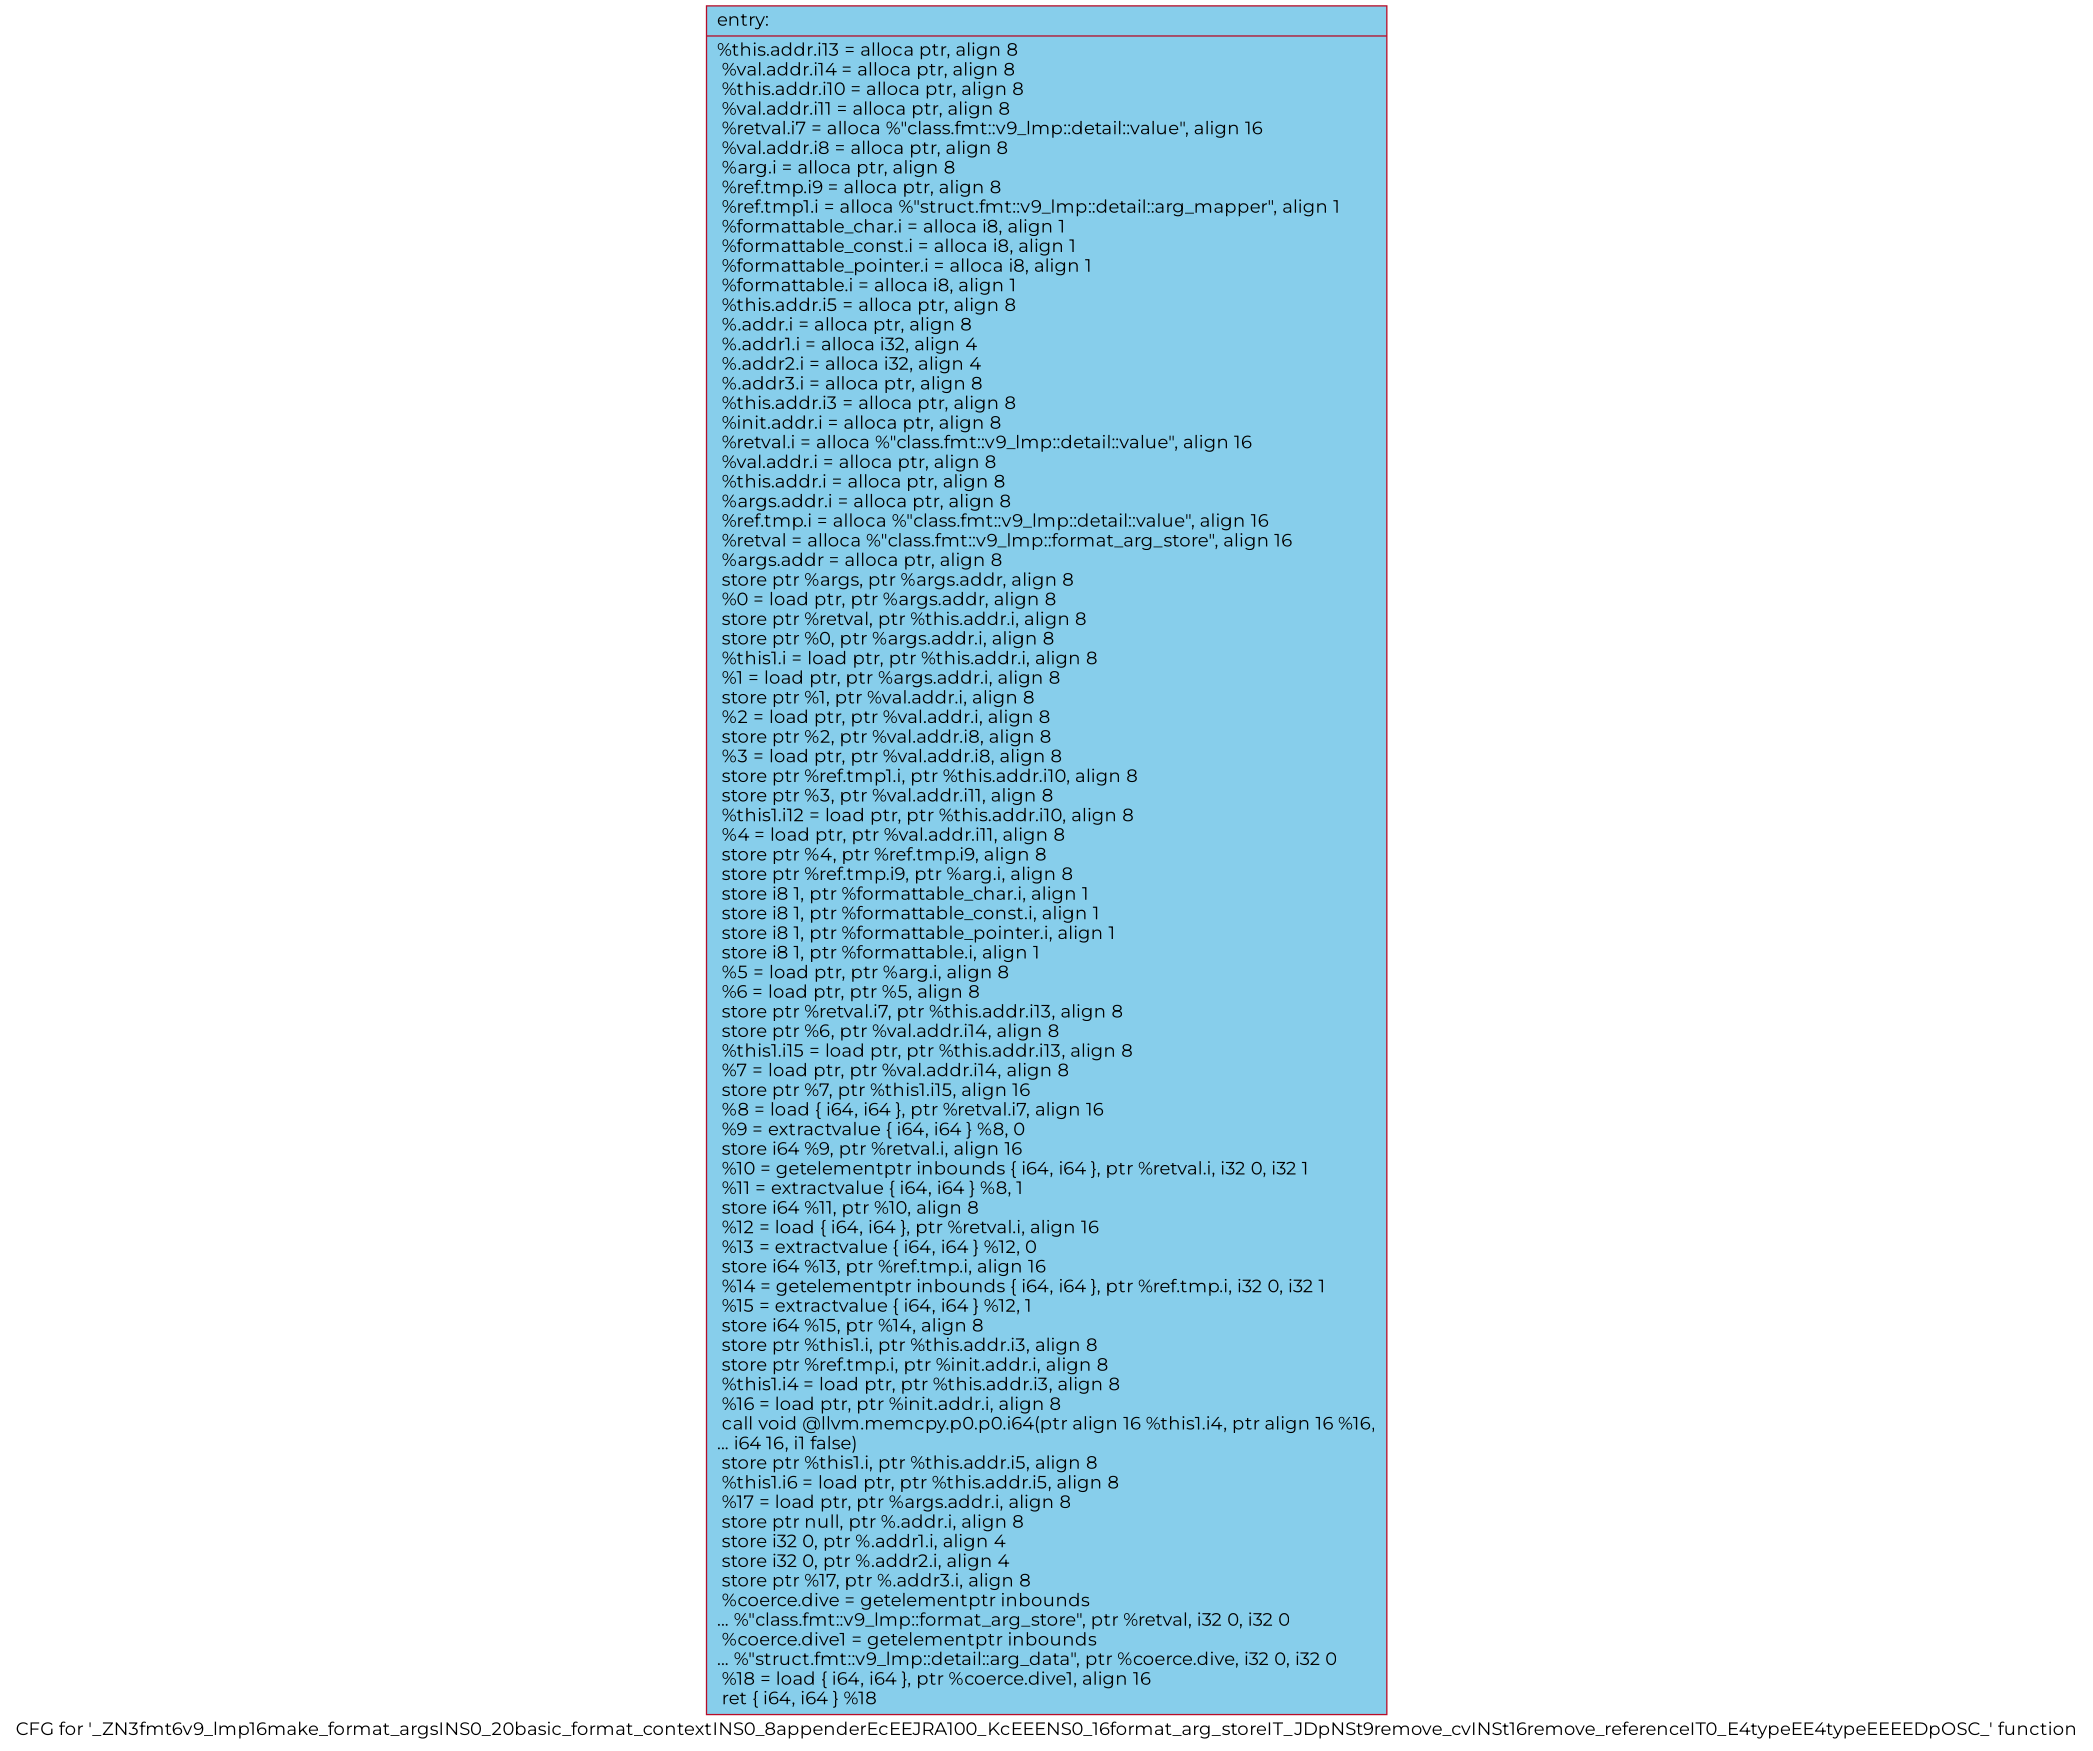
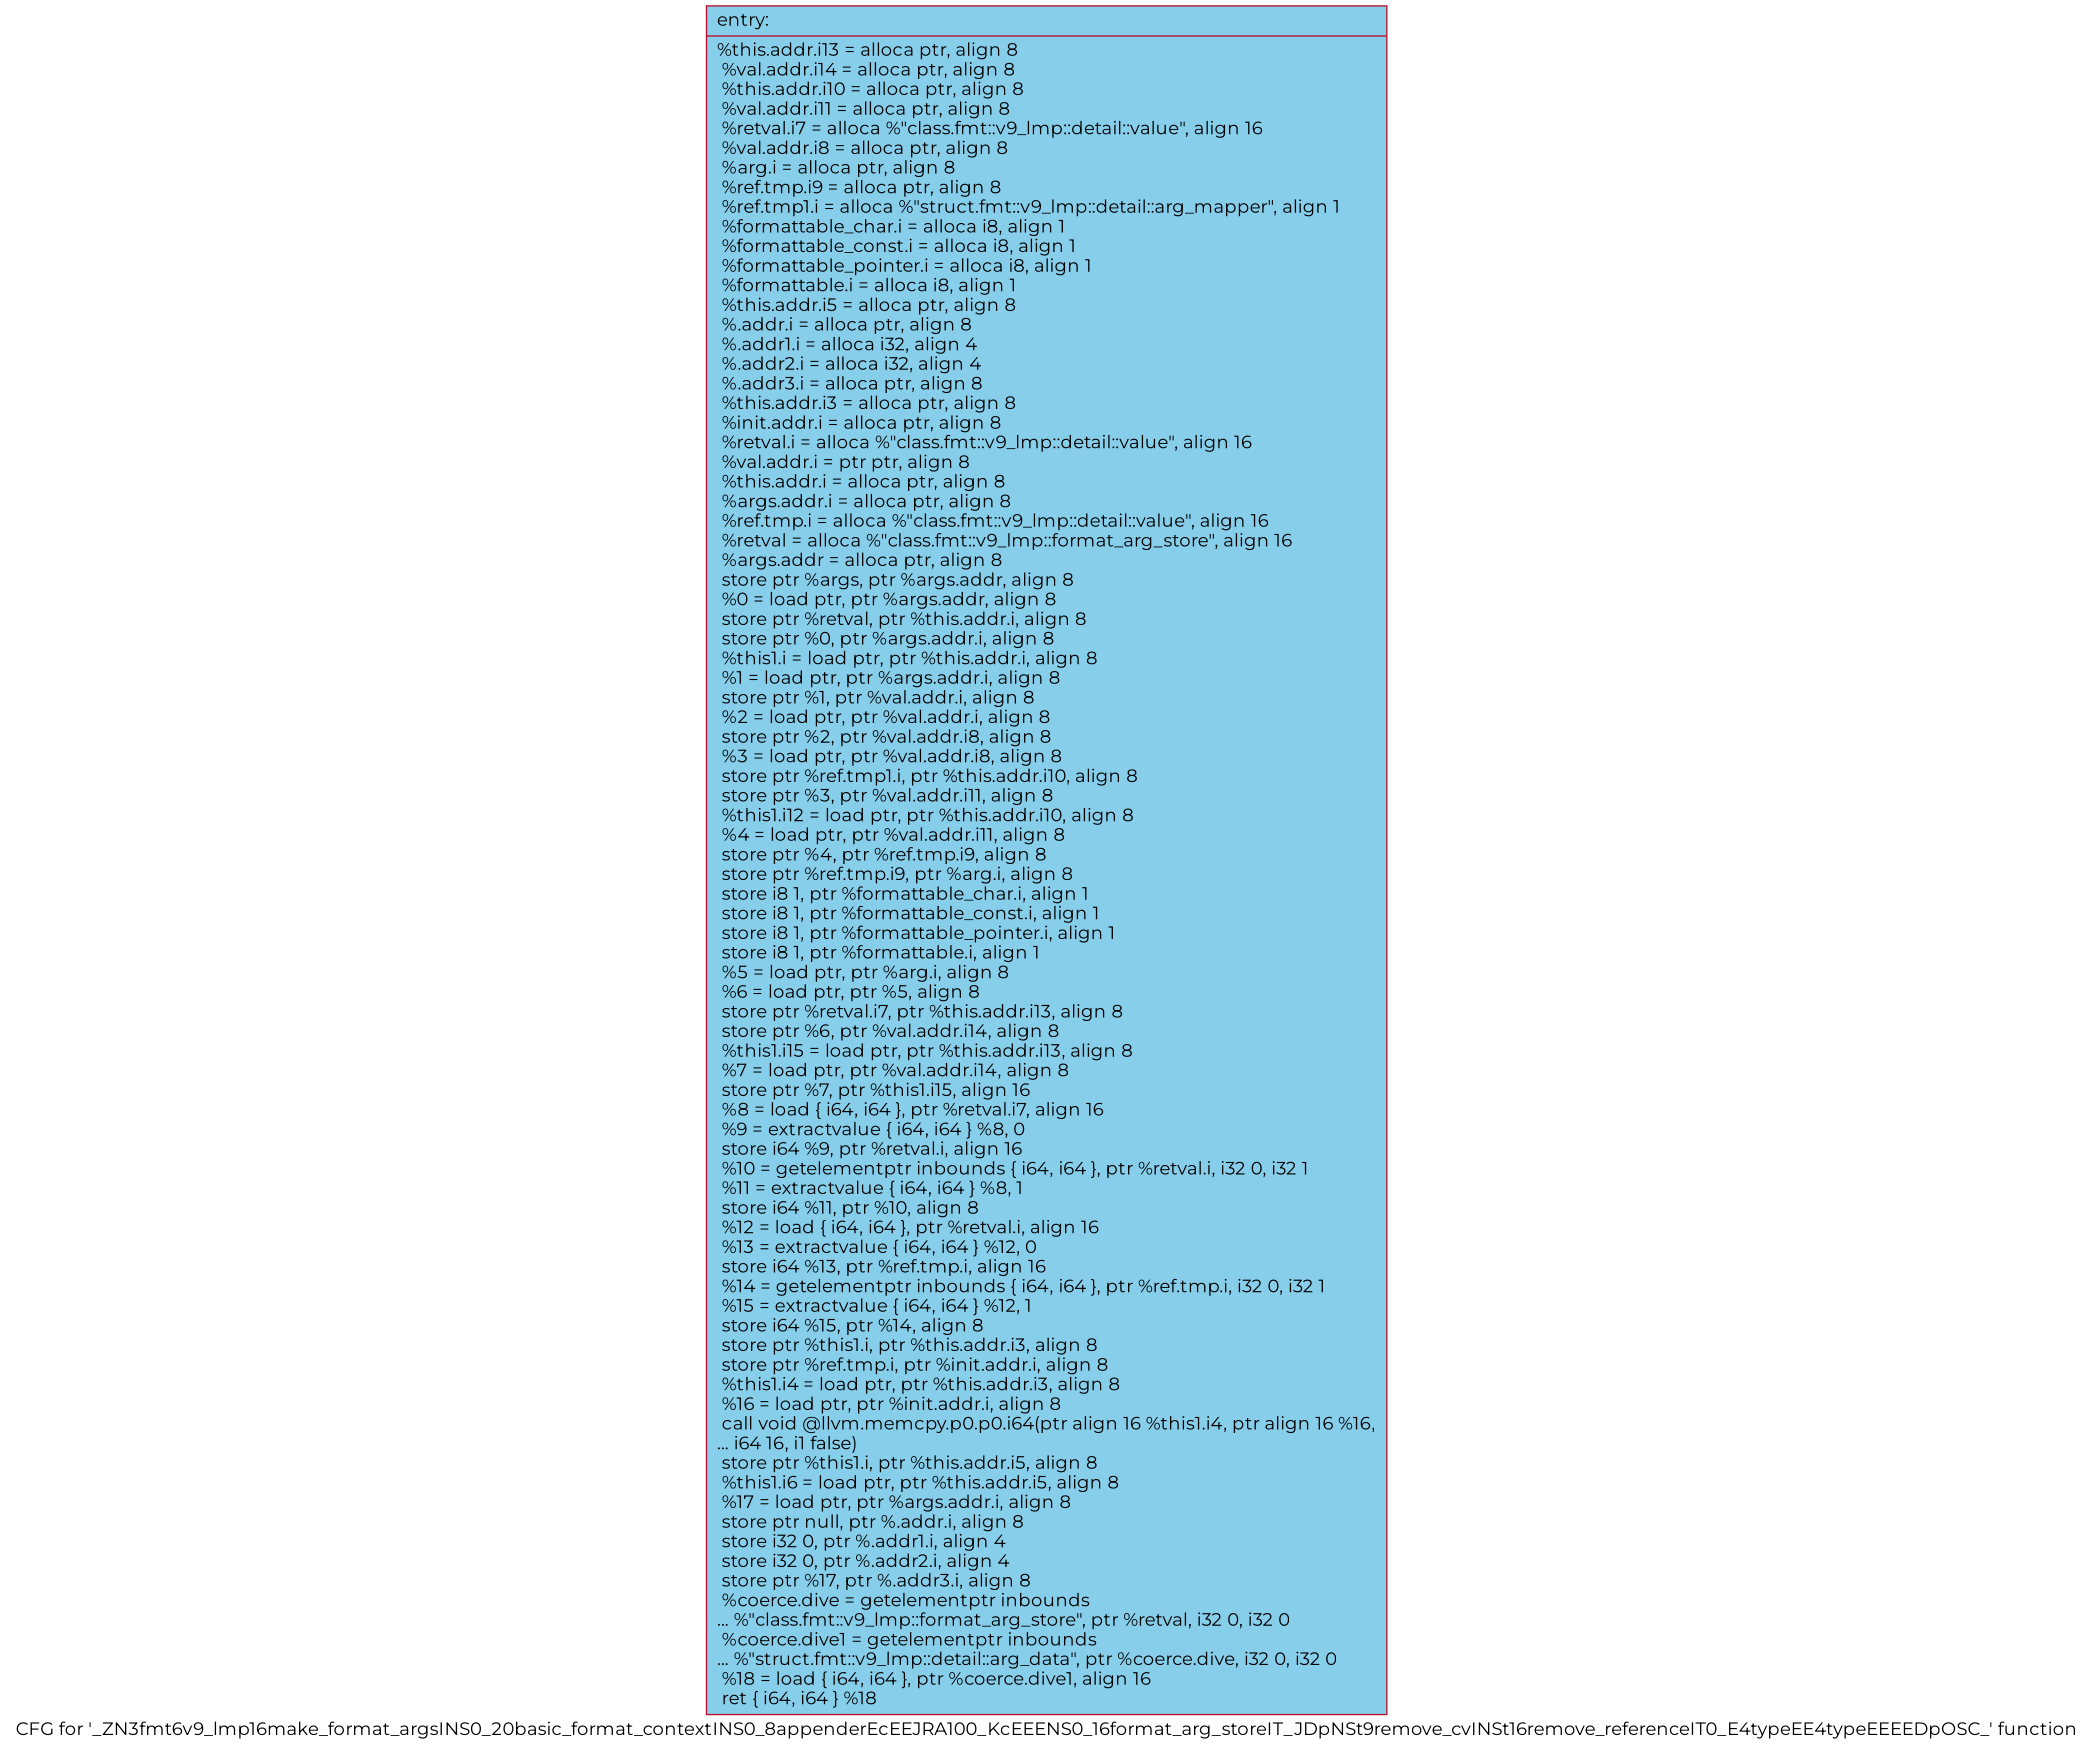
(857, 462) -> (844, 462)
